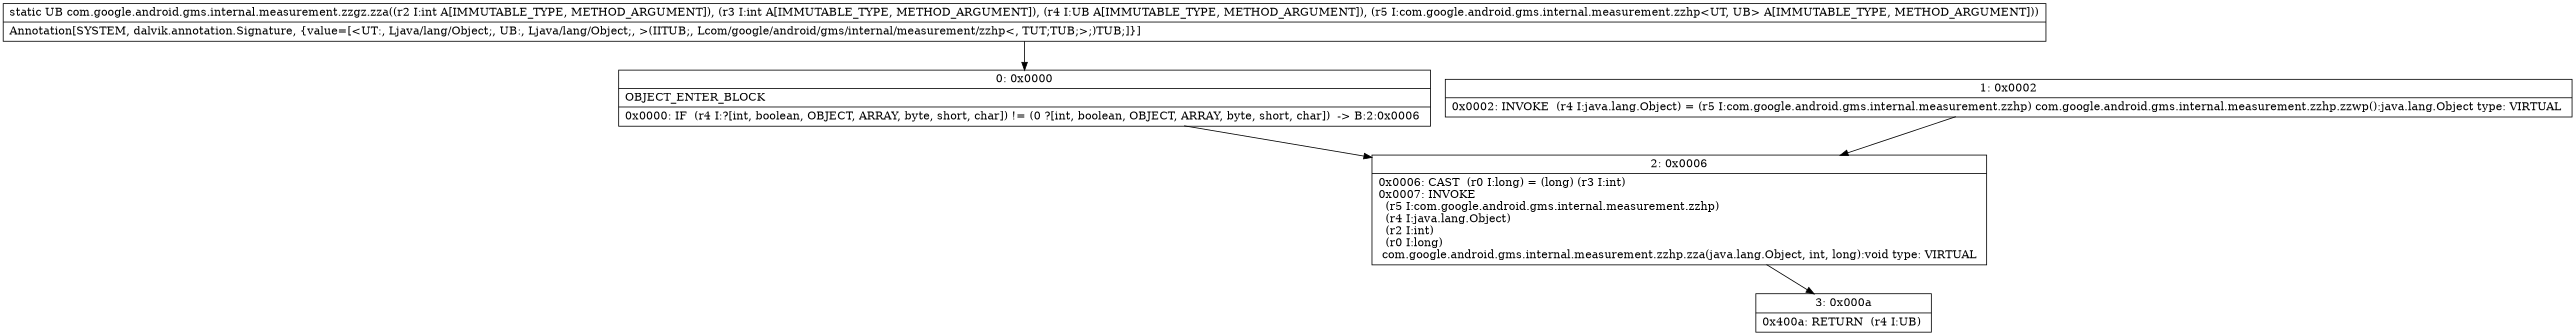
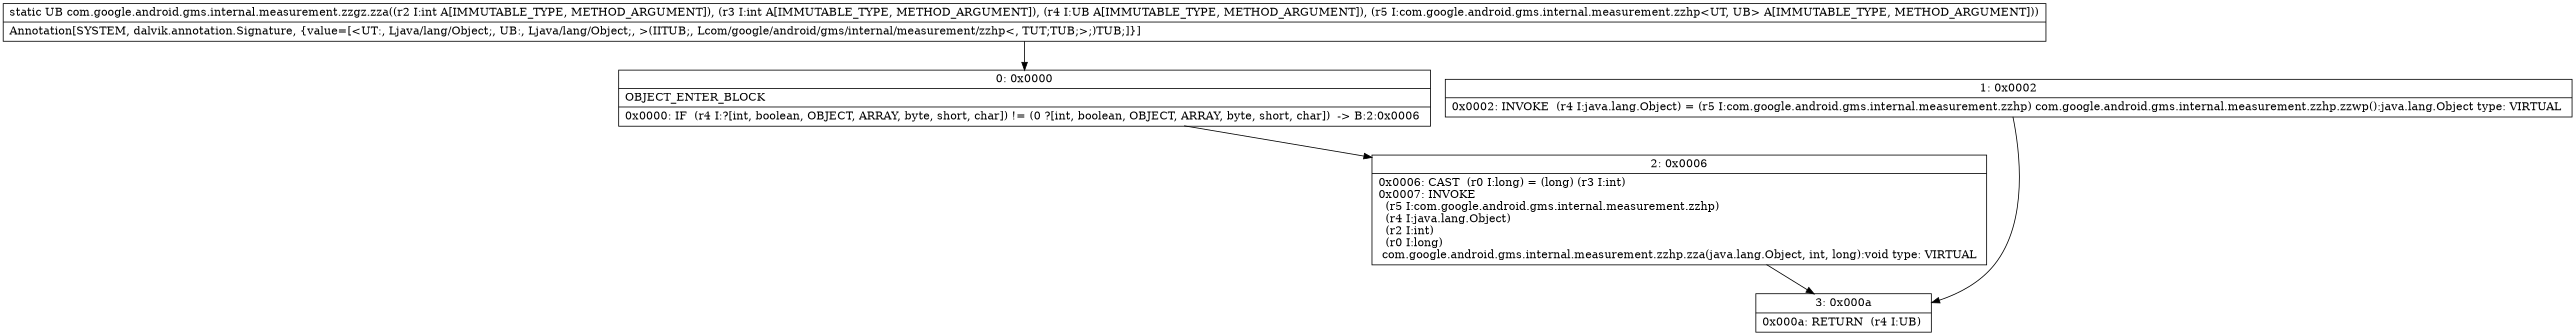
(1902, 135) -> (2013, 226)
(1844, 322) -> (1844, 322)
